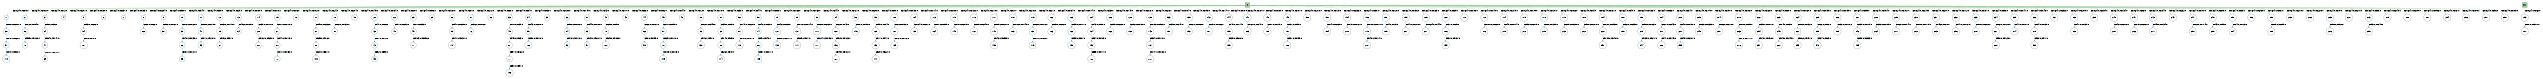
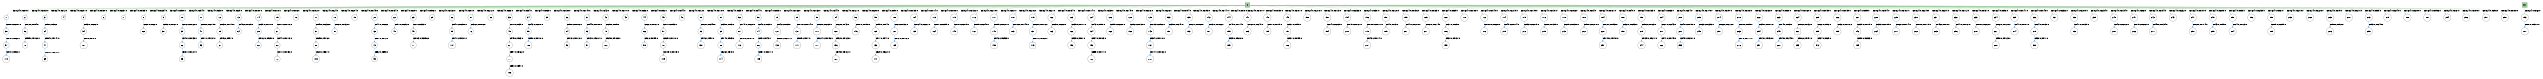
(1434, 24) -> (1433, 24)
